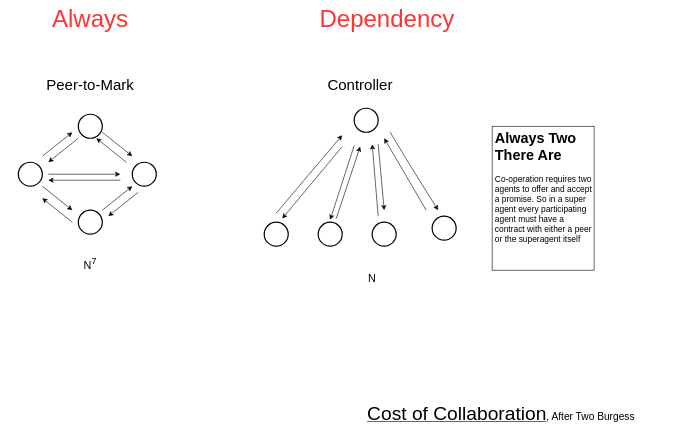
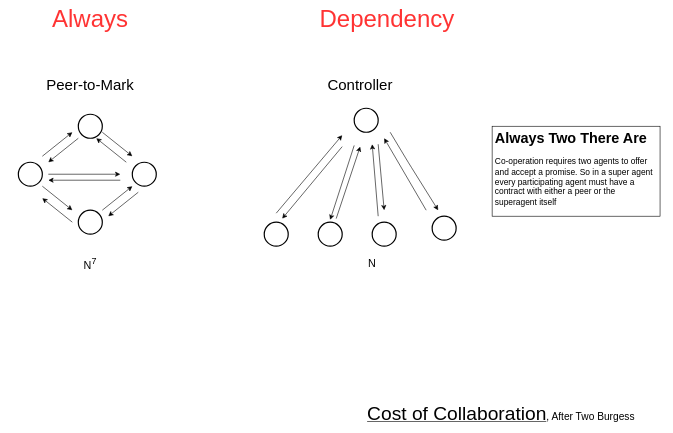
(543, 198) -> (576, 171)
(372, 279) -> (372, 264)
